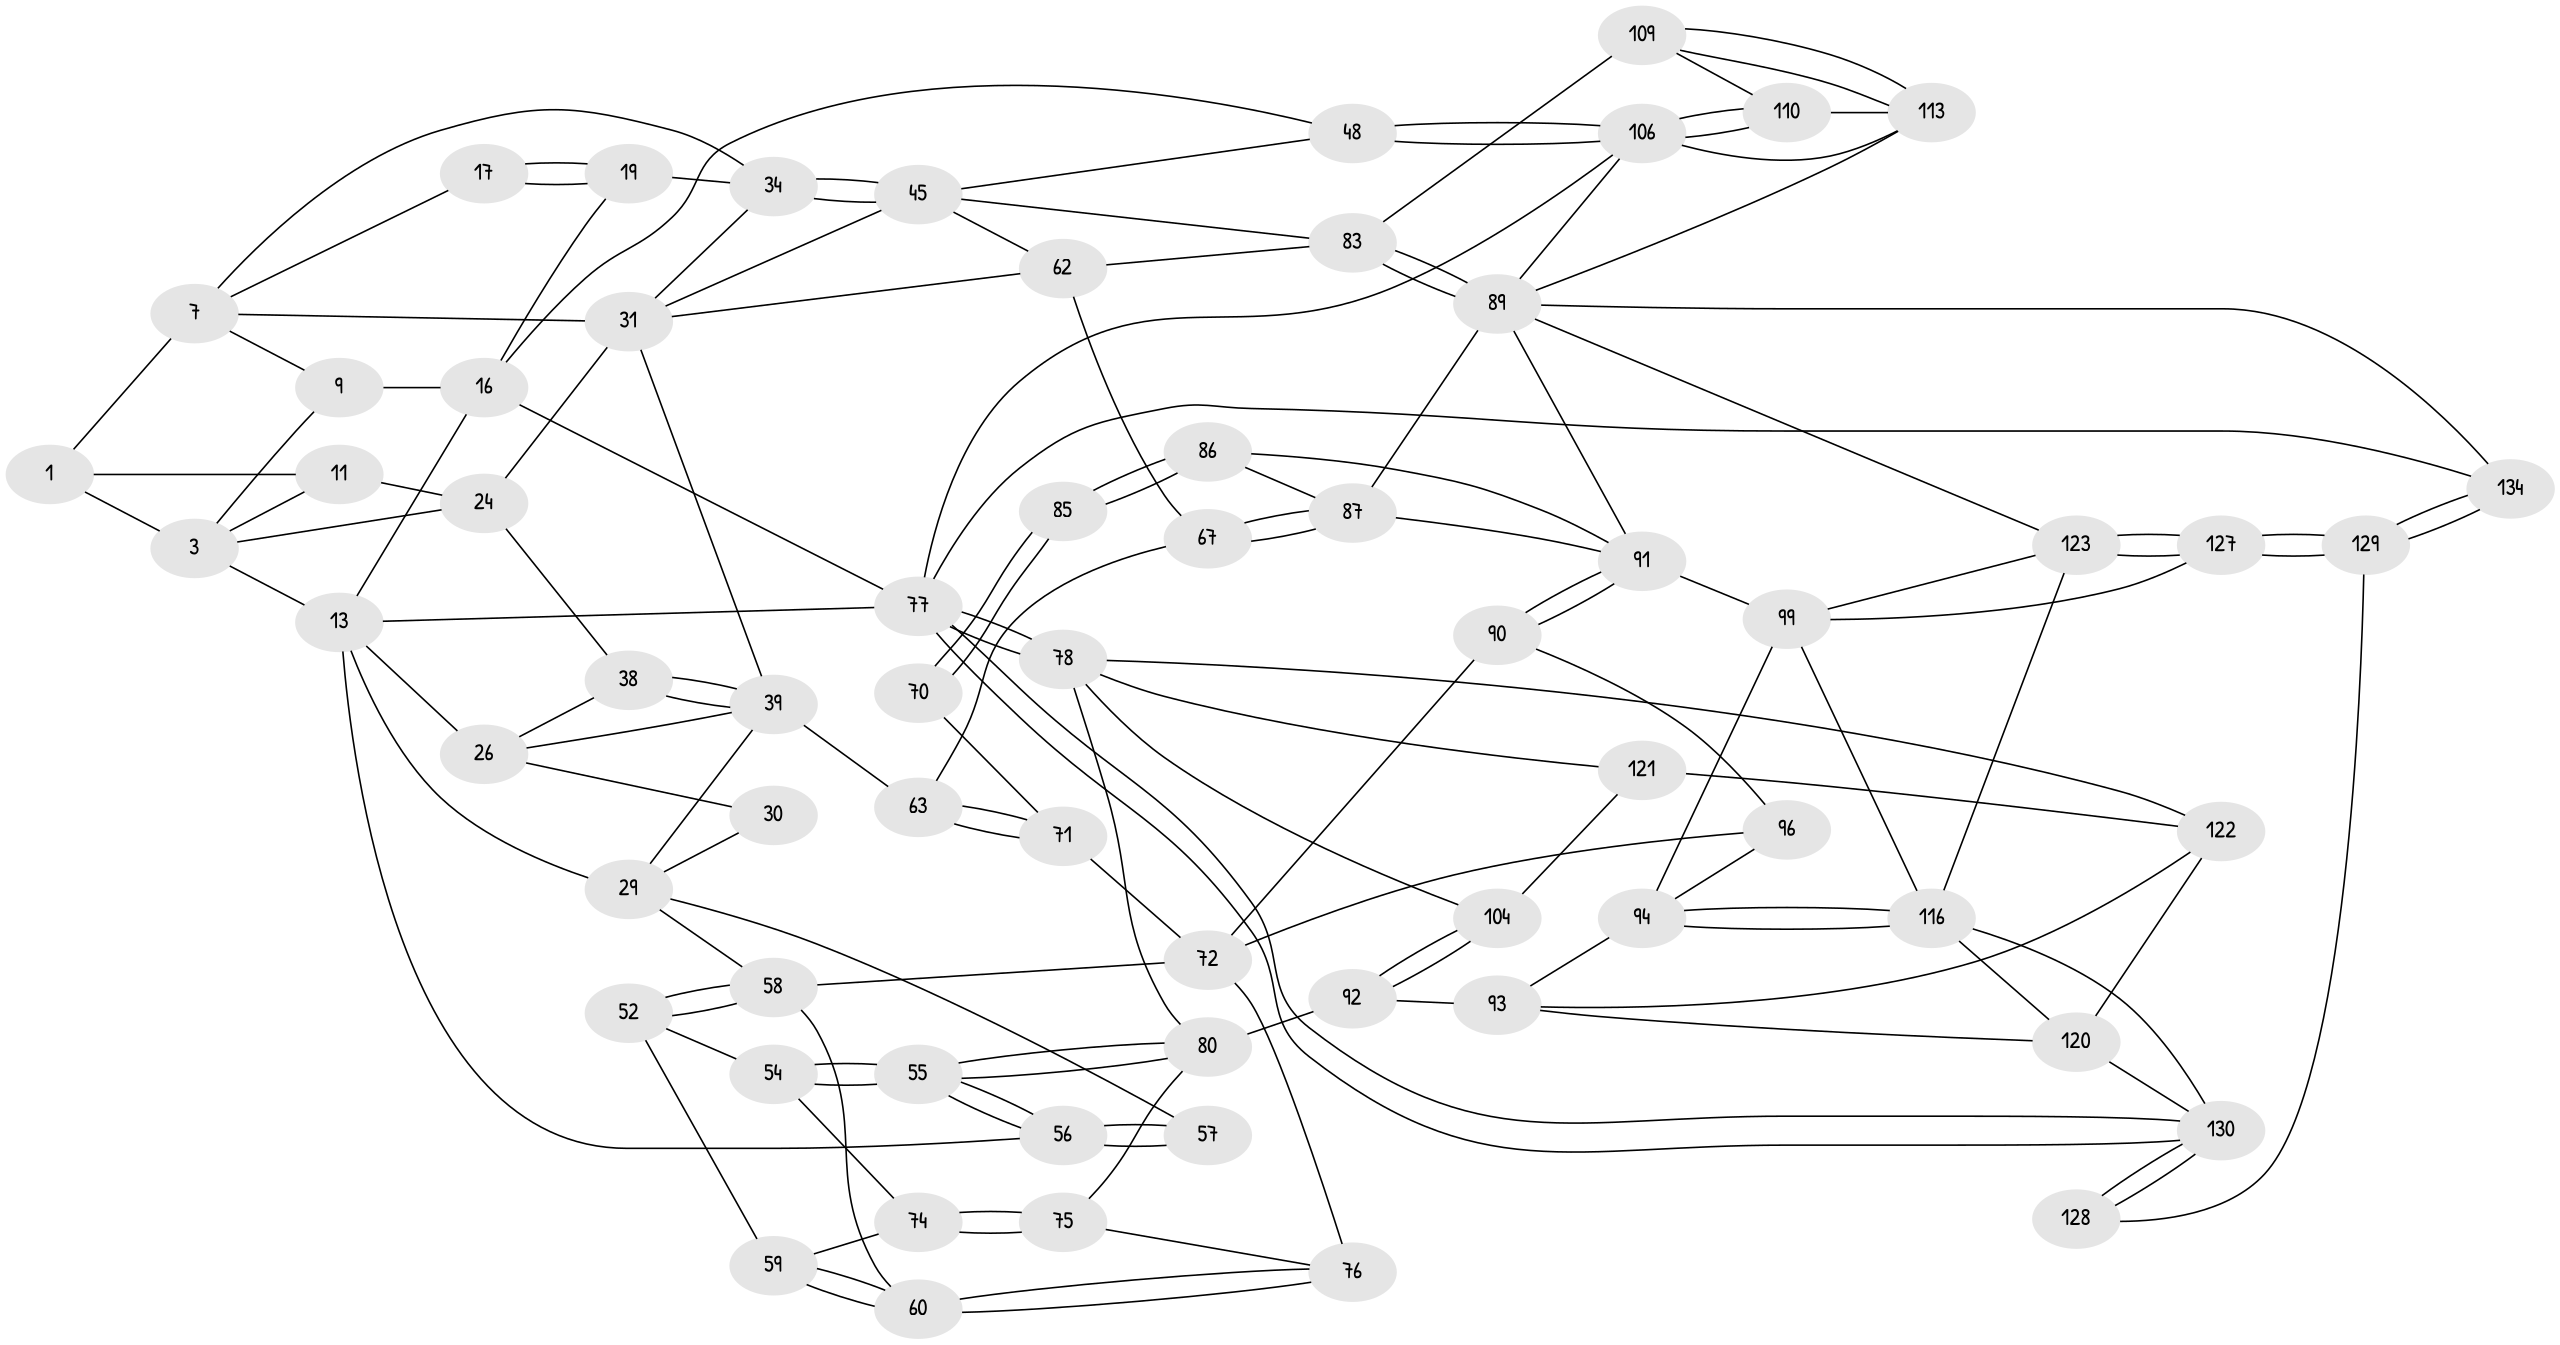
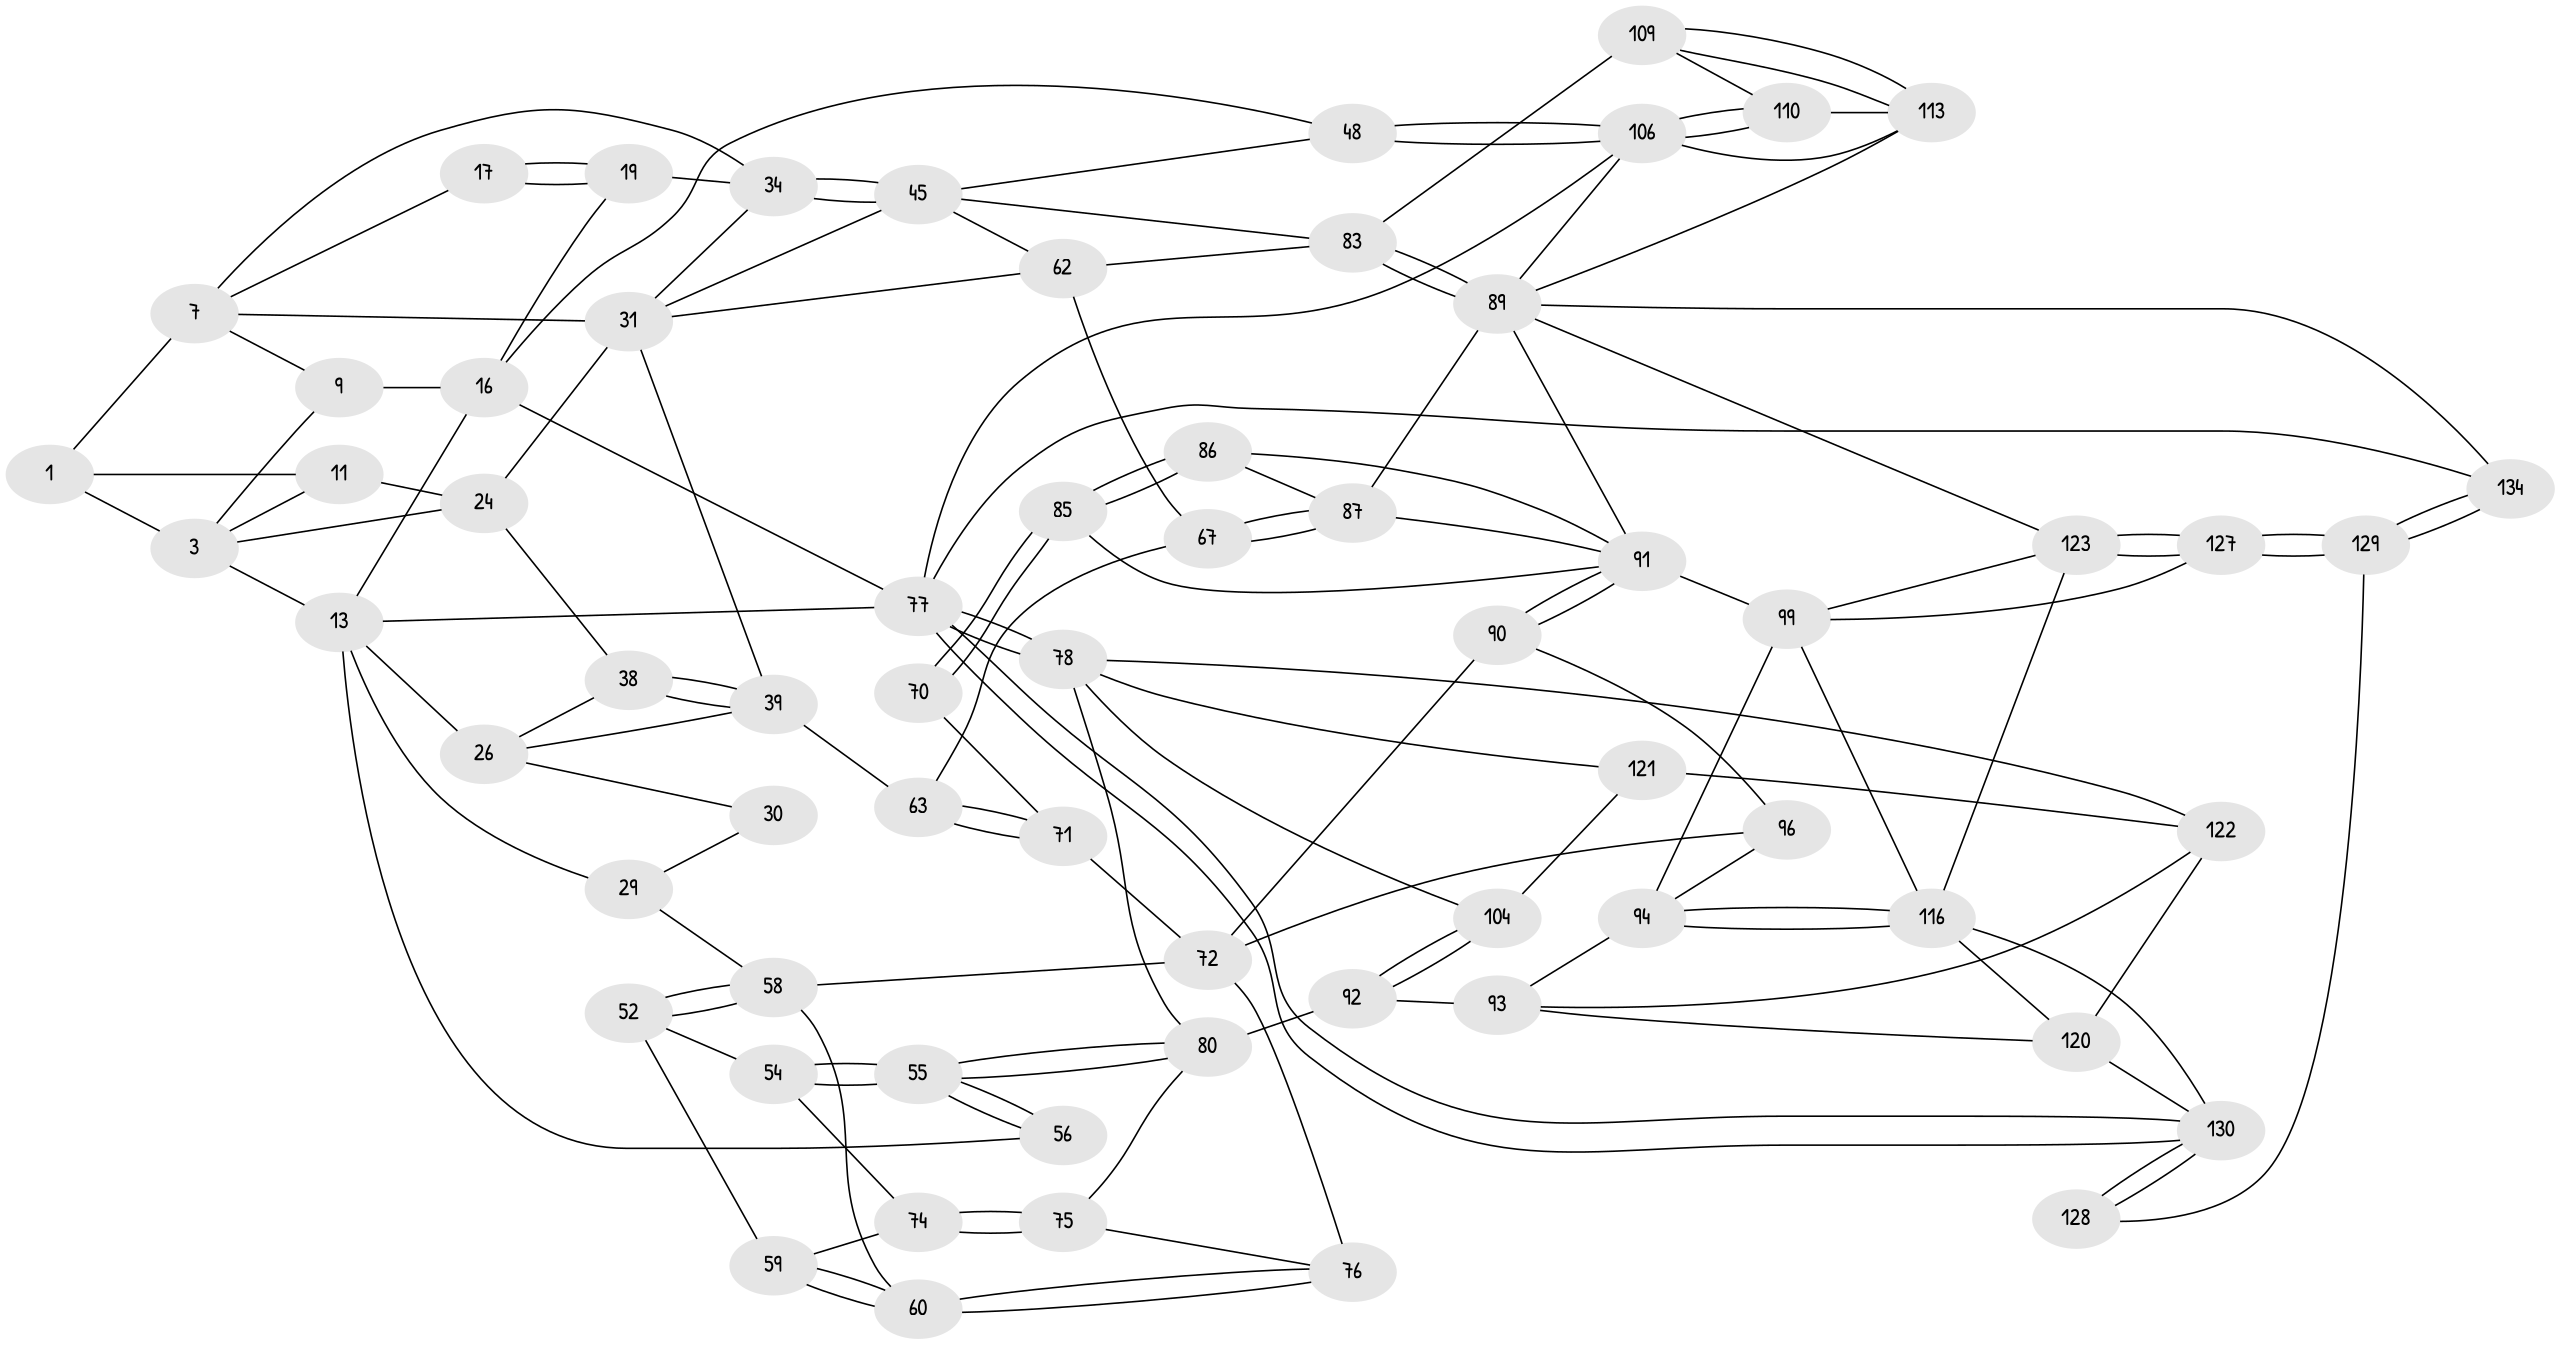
none -> (1337, 591)
(706, 790) -> none
(1208, 1135) -> none
